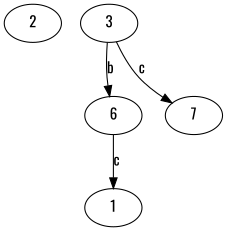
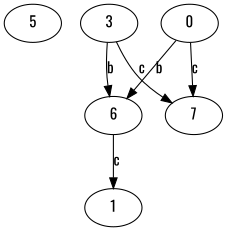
(33, 23) -> (33, 23)
none -> (190, 23)
